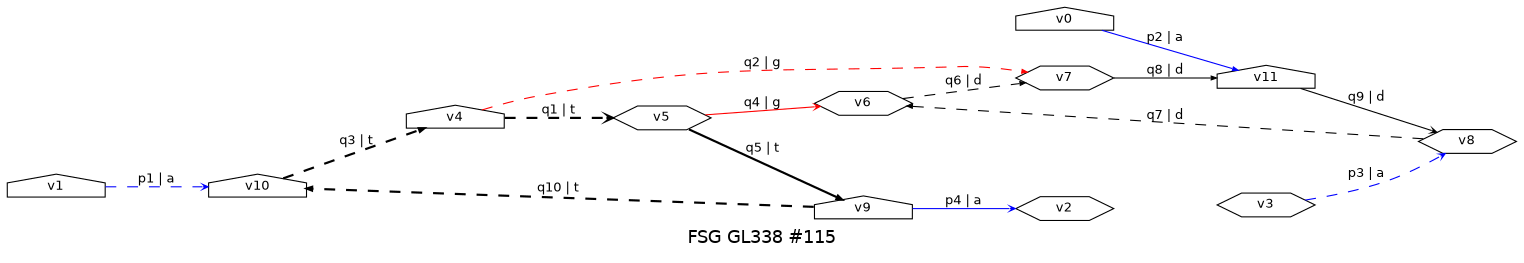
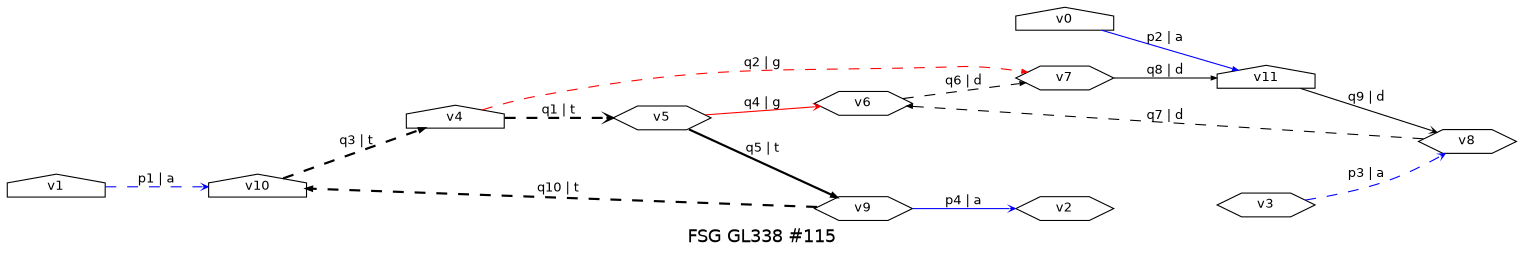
(863, 209) -> (863, 209)
